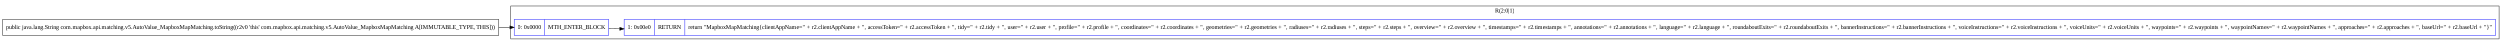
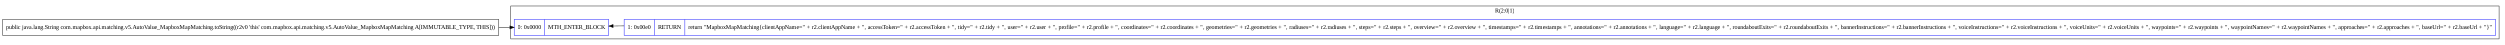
(614, 29) -> (619, 26)
